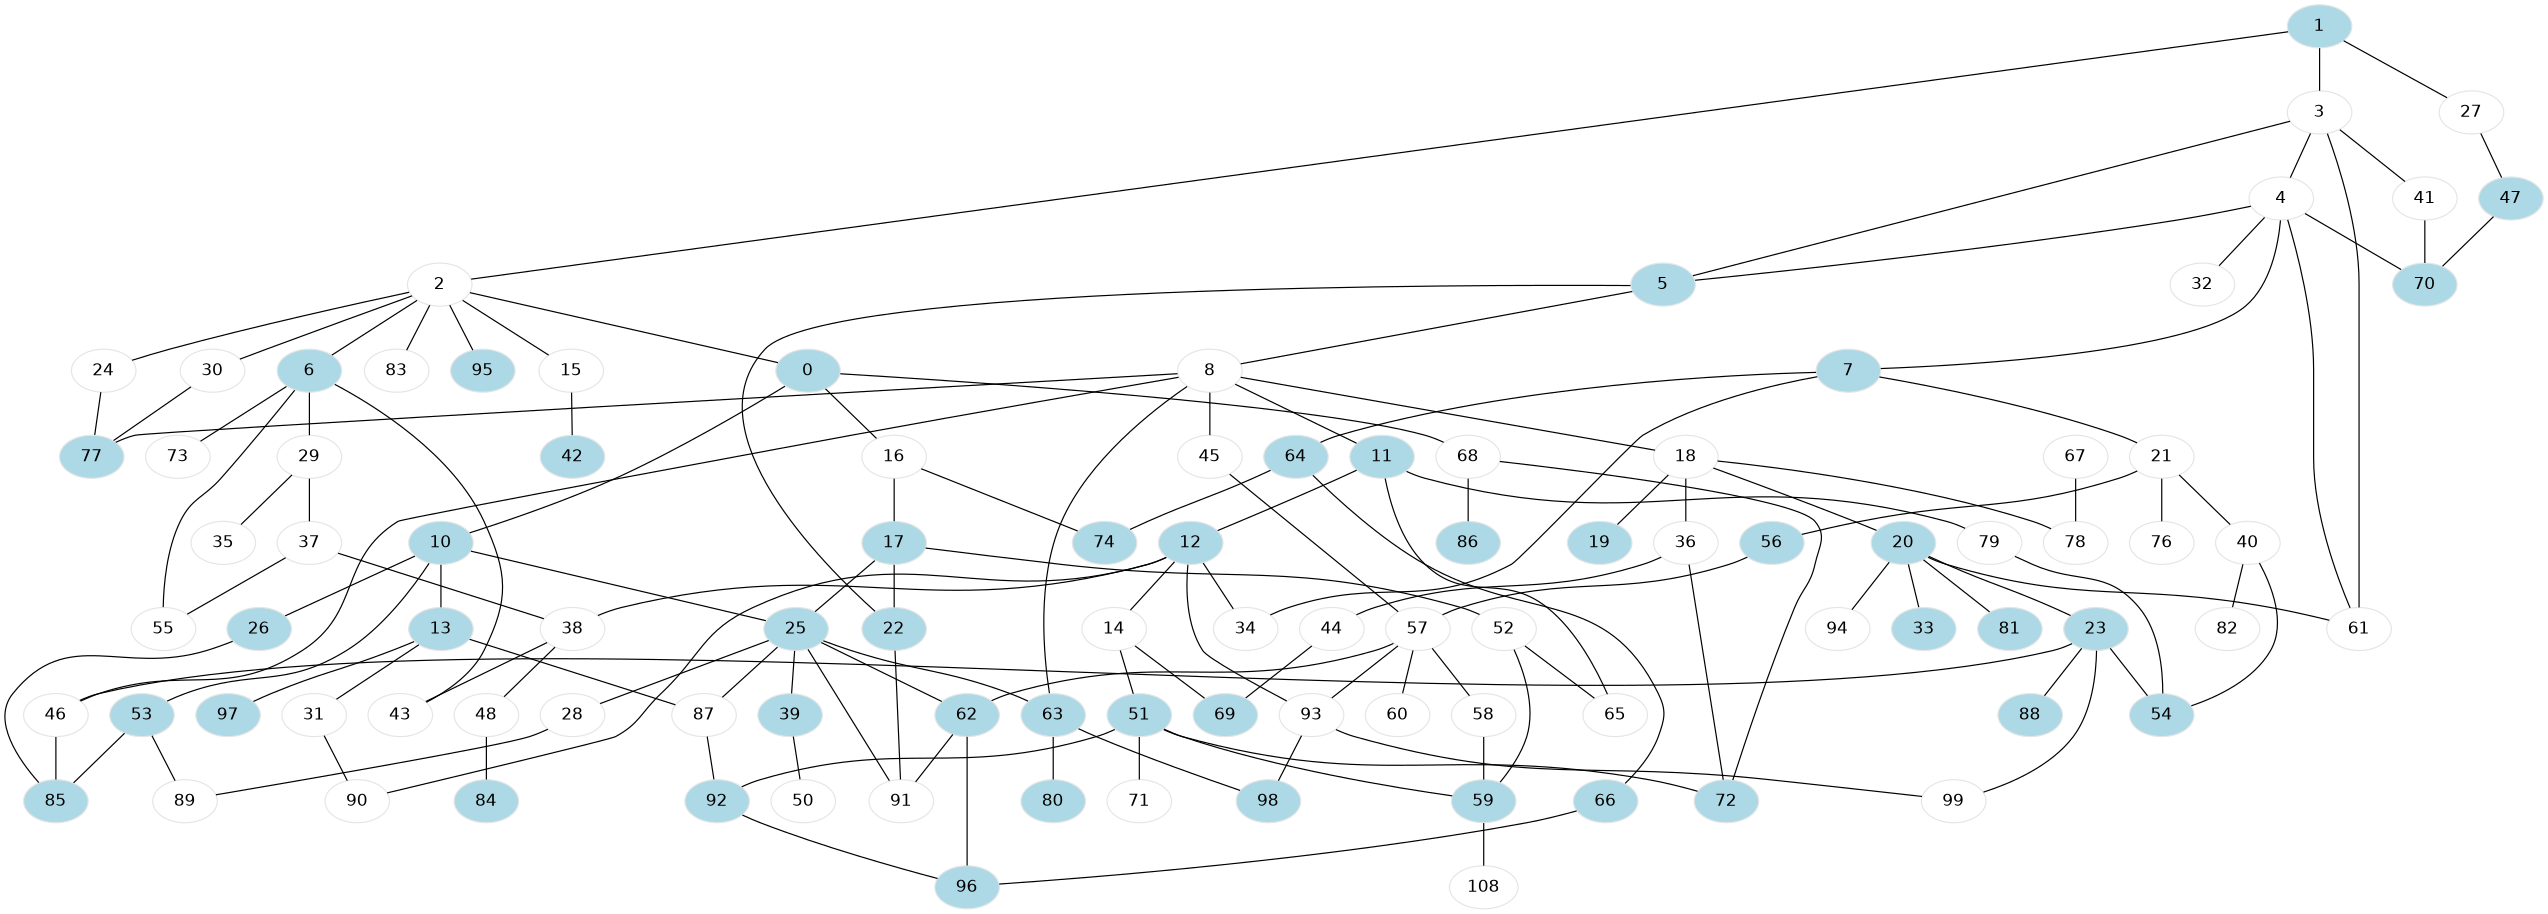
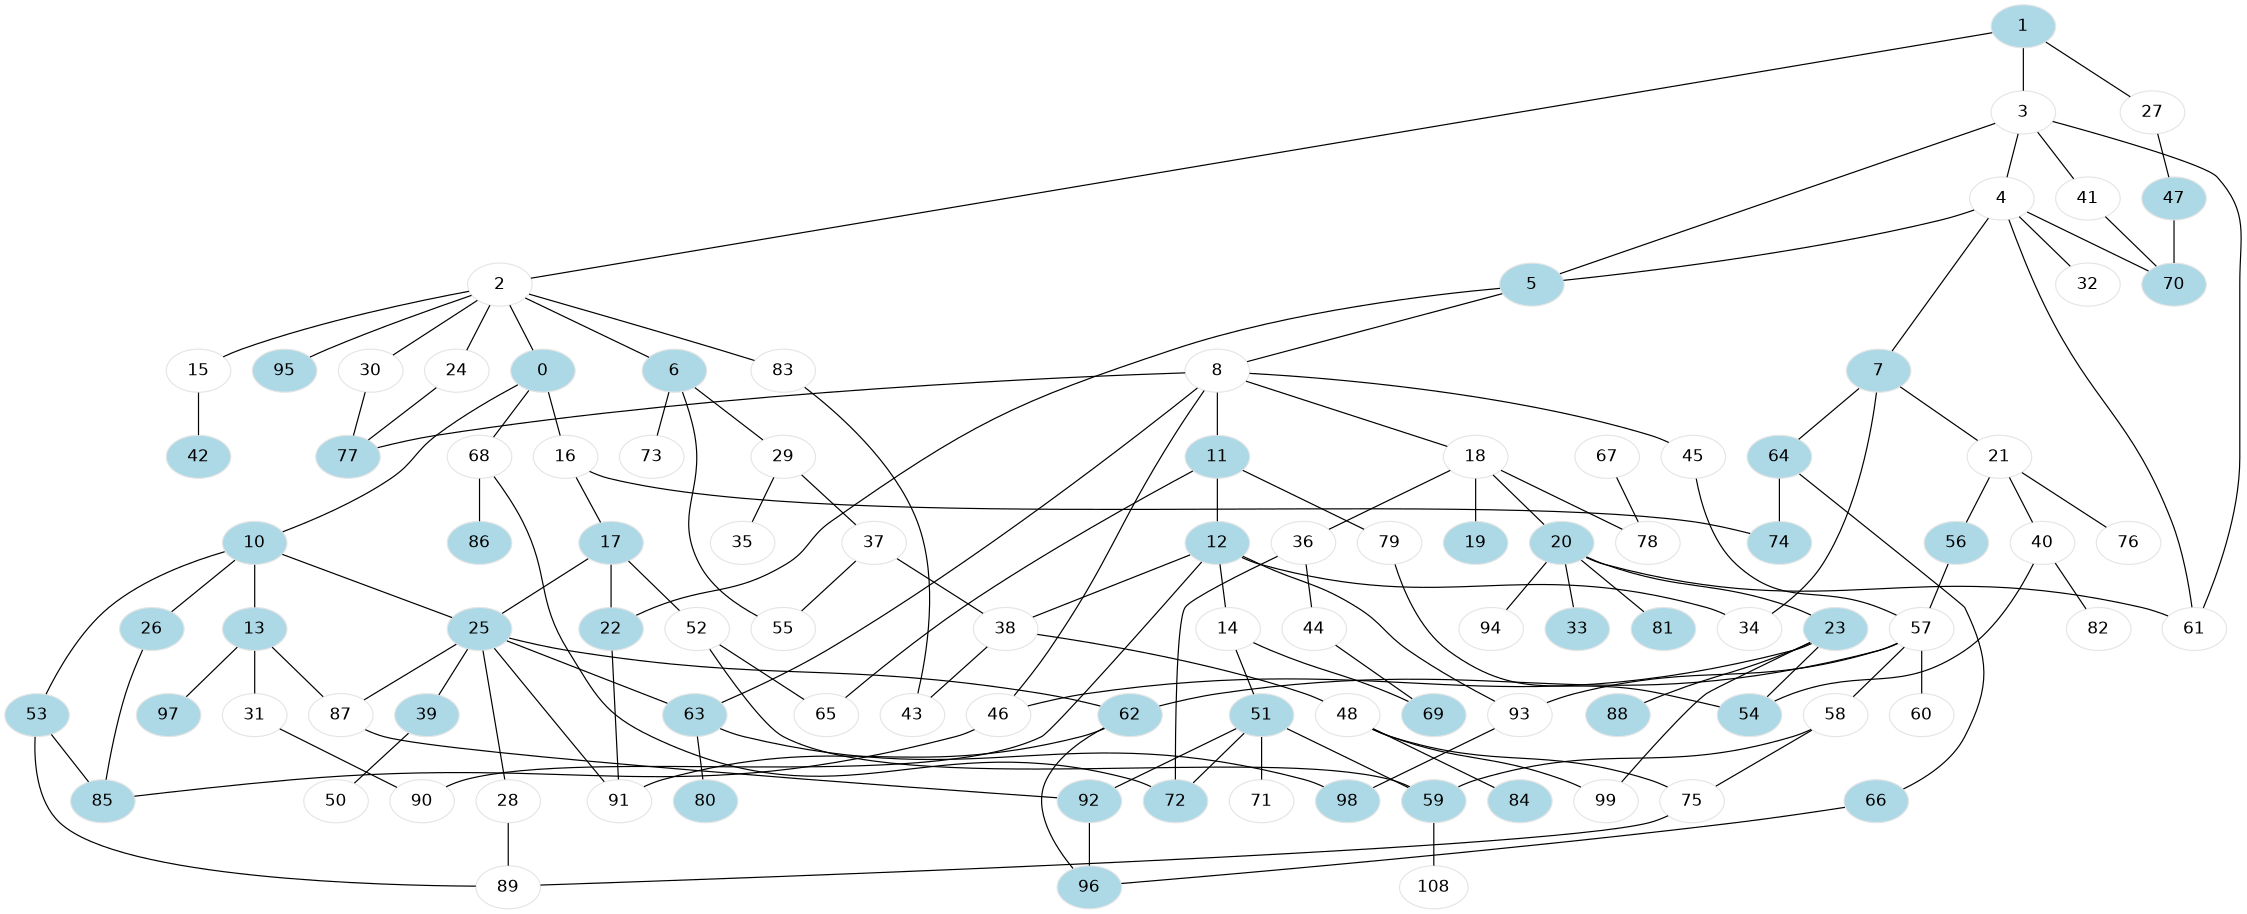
(481, 516) -> (917, 520)
(1657, 772) -> (1477, 758)
none -> (1692, 801)
